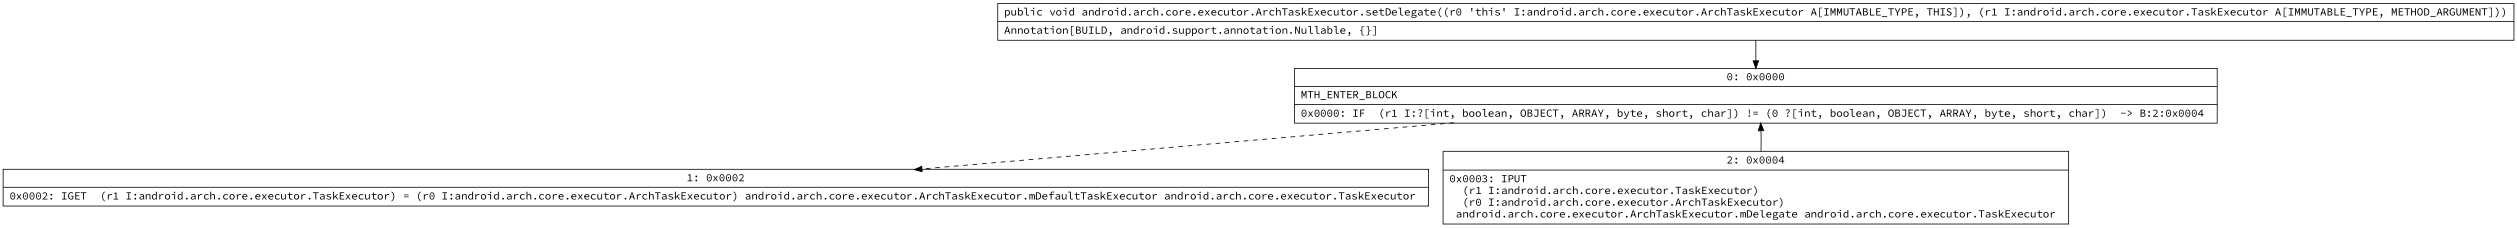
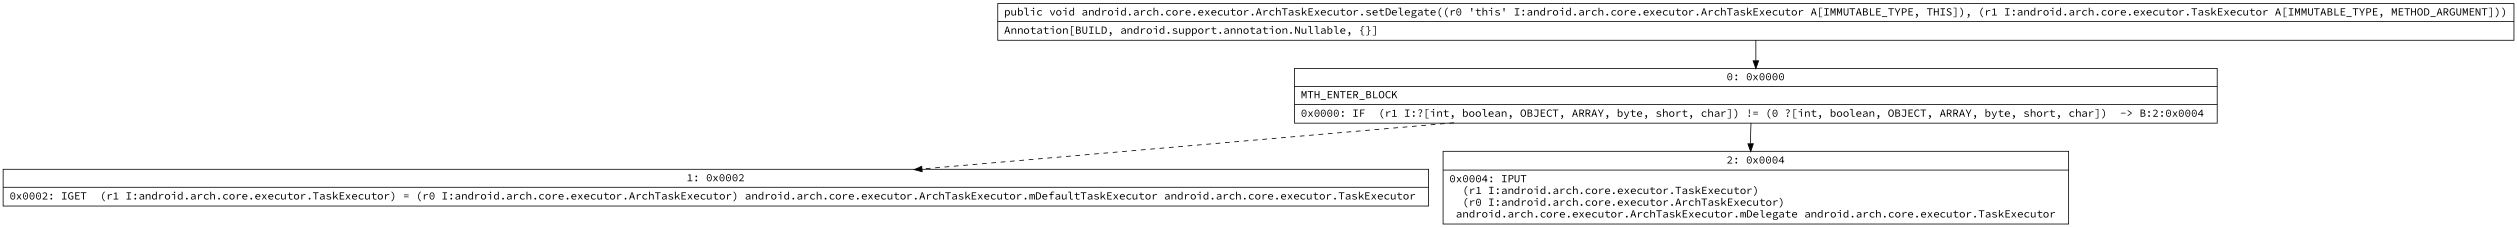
(1761, 141) -> (1751, 133)
(1495, 179) -> (1495, 179)
